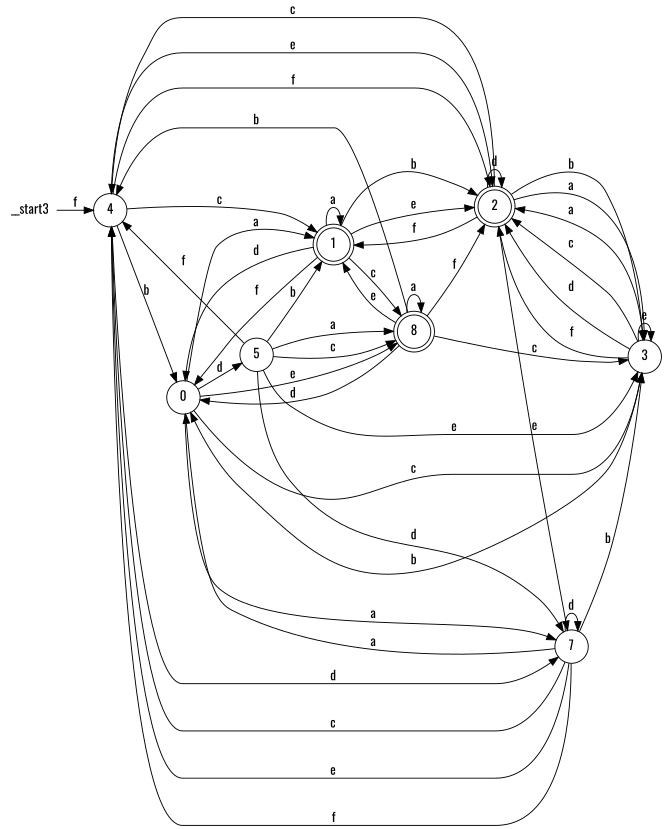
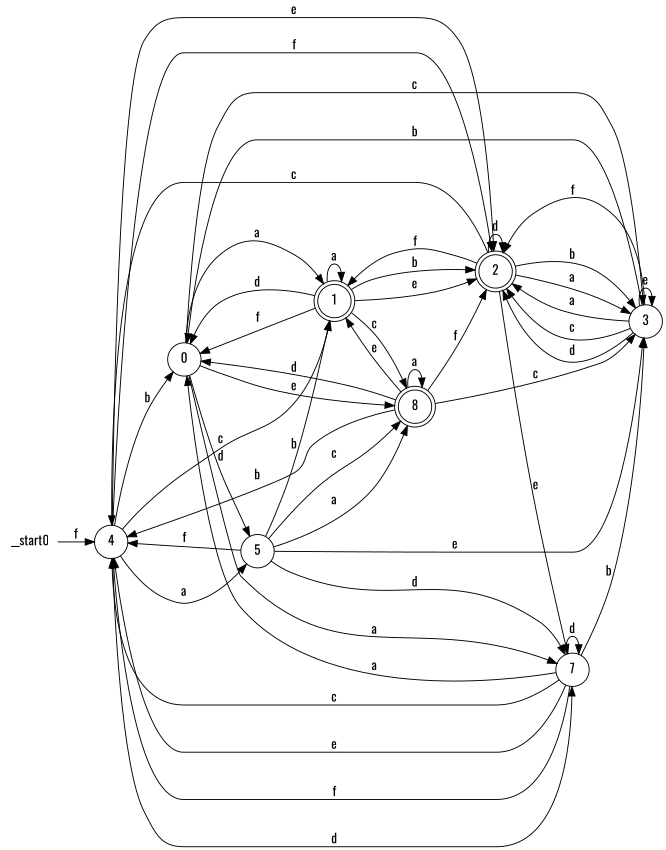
(30, 210) -> (31, 542)
none -> (176, 602)
